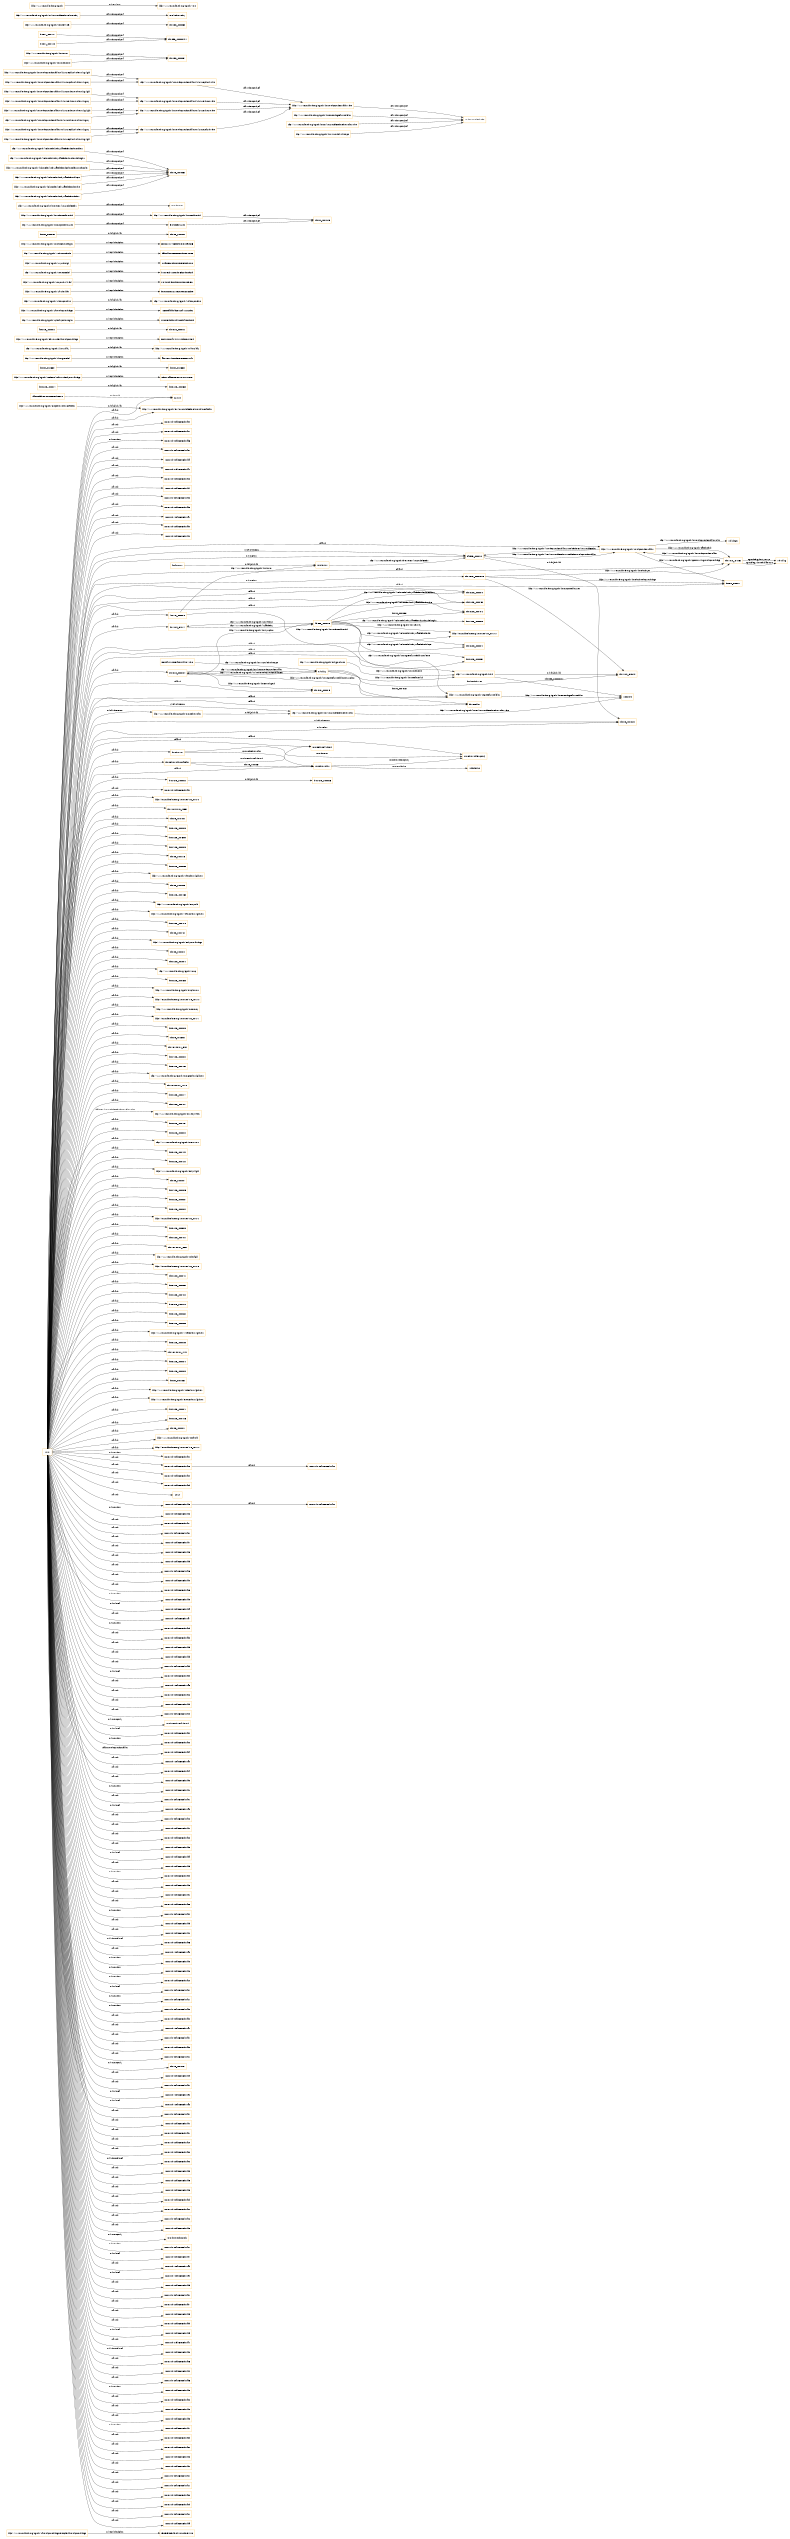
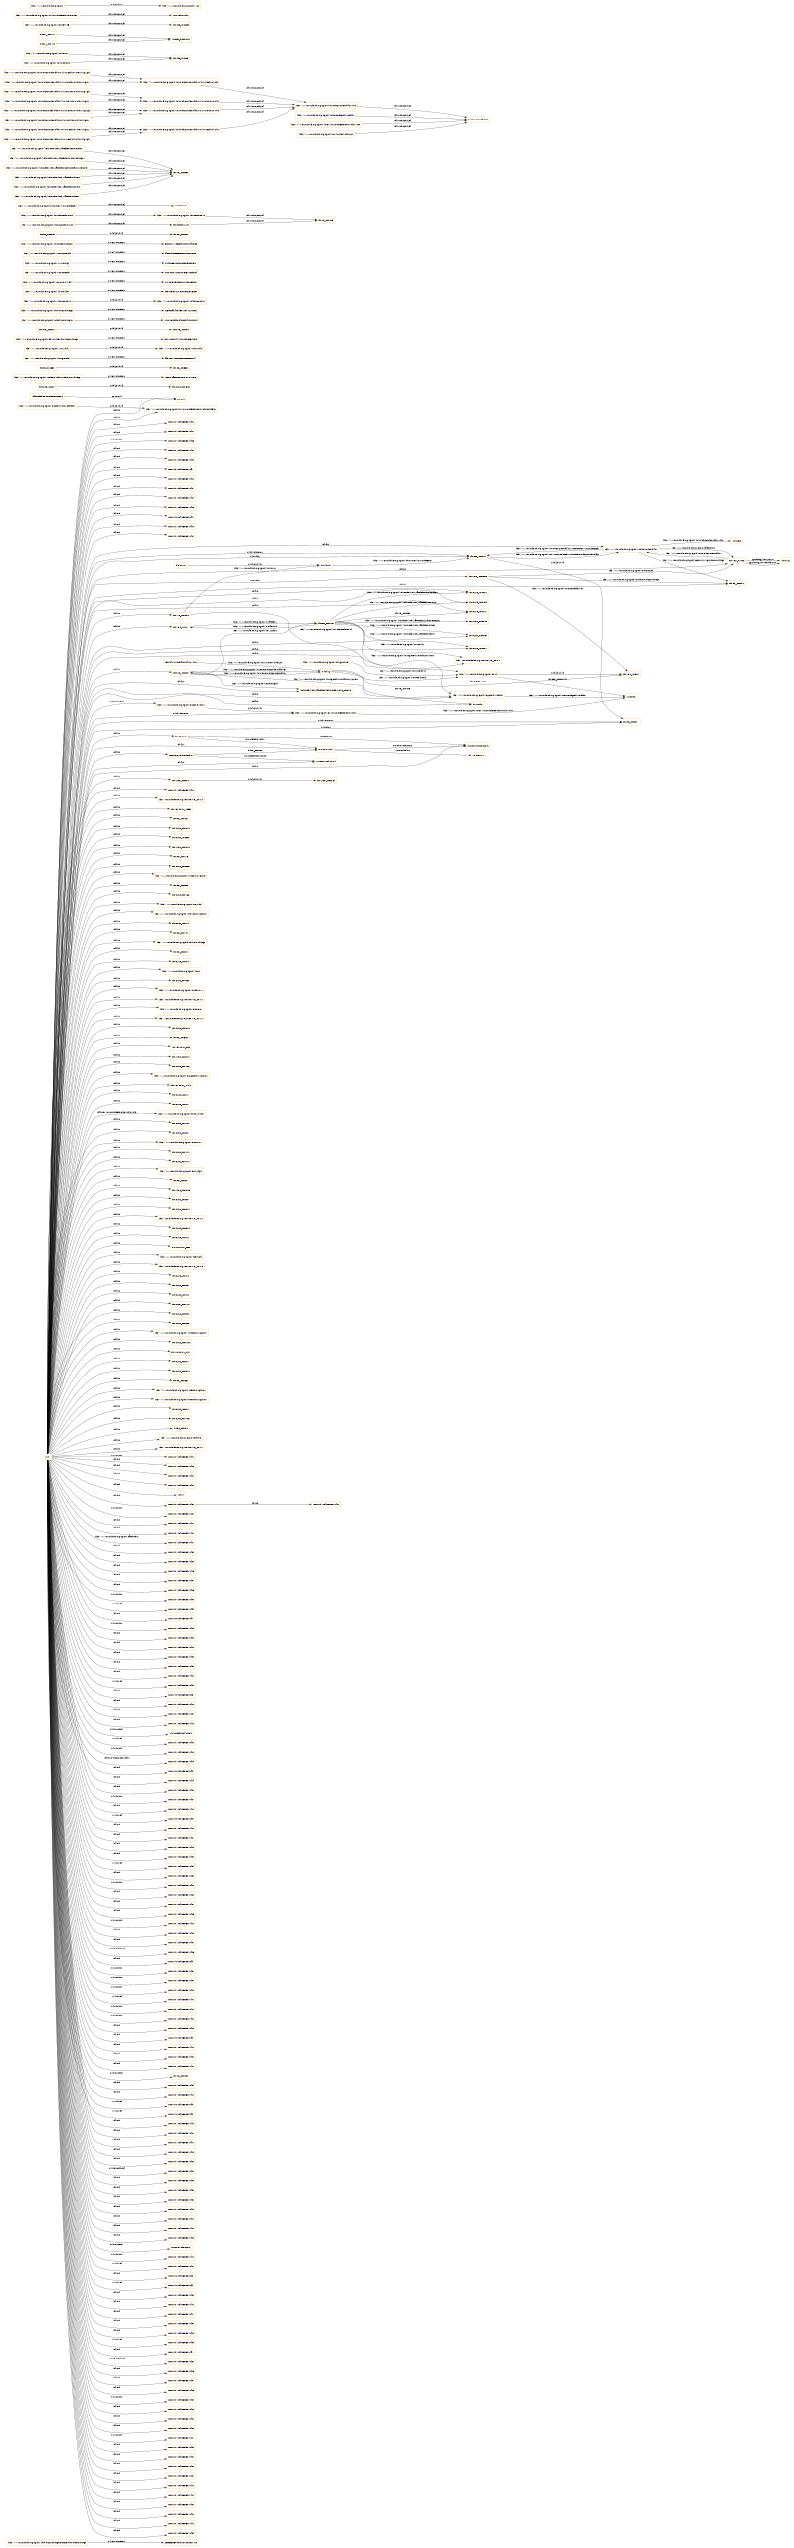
(47, 330) -> (47, 330)
(322, 690) -> (326, 690)
(249, 1466) -> (70, 1589)
(115, 1536) -> (117, 1537)
